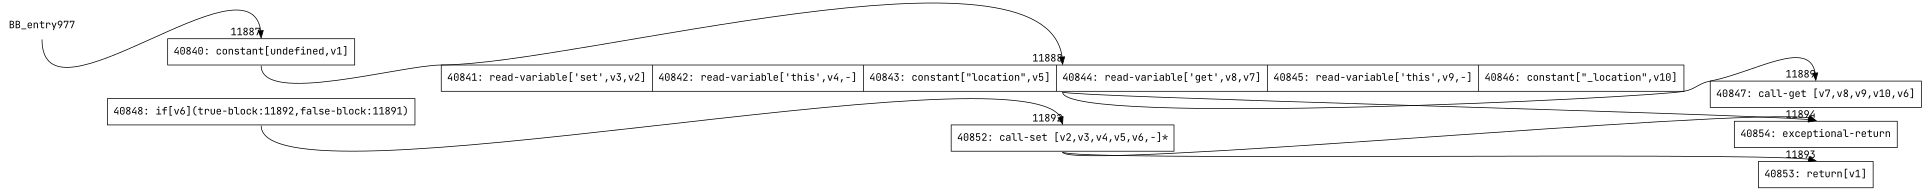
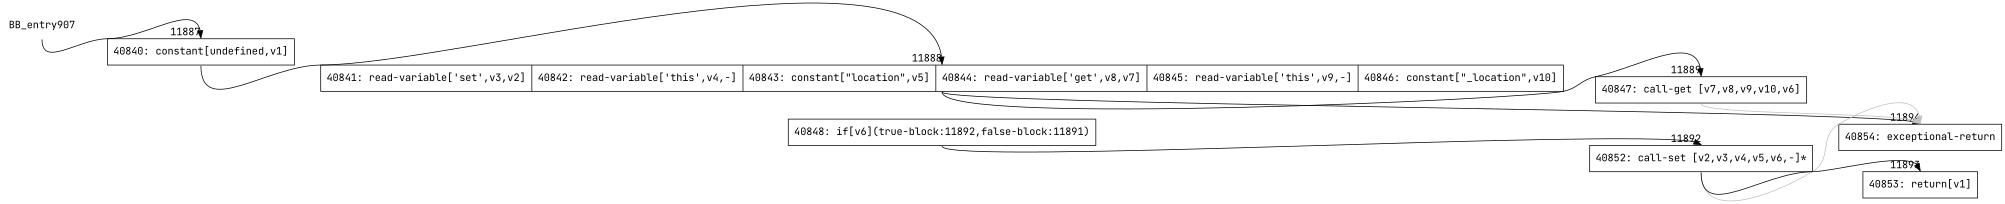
(42, 26) -> (42, 26)
none -> (1807, 114)
(1436, 137) -> (1822, 162)
